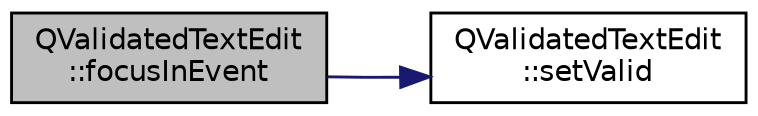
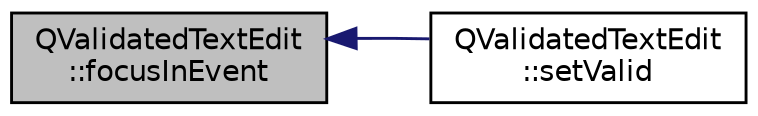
(364, 77) -> (393, 38)
